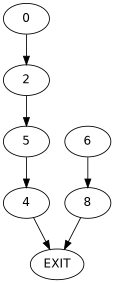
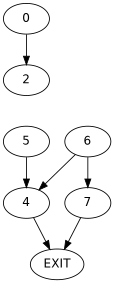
(26, 107) -> none
none -> (60, 169)
(88, 203) -> (88, 203)
